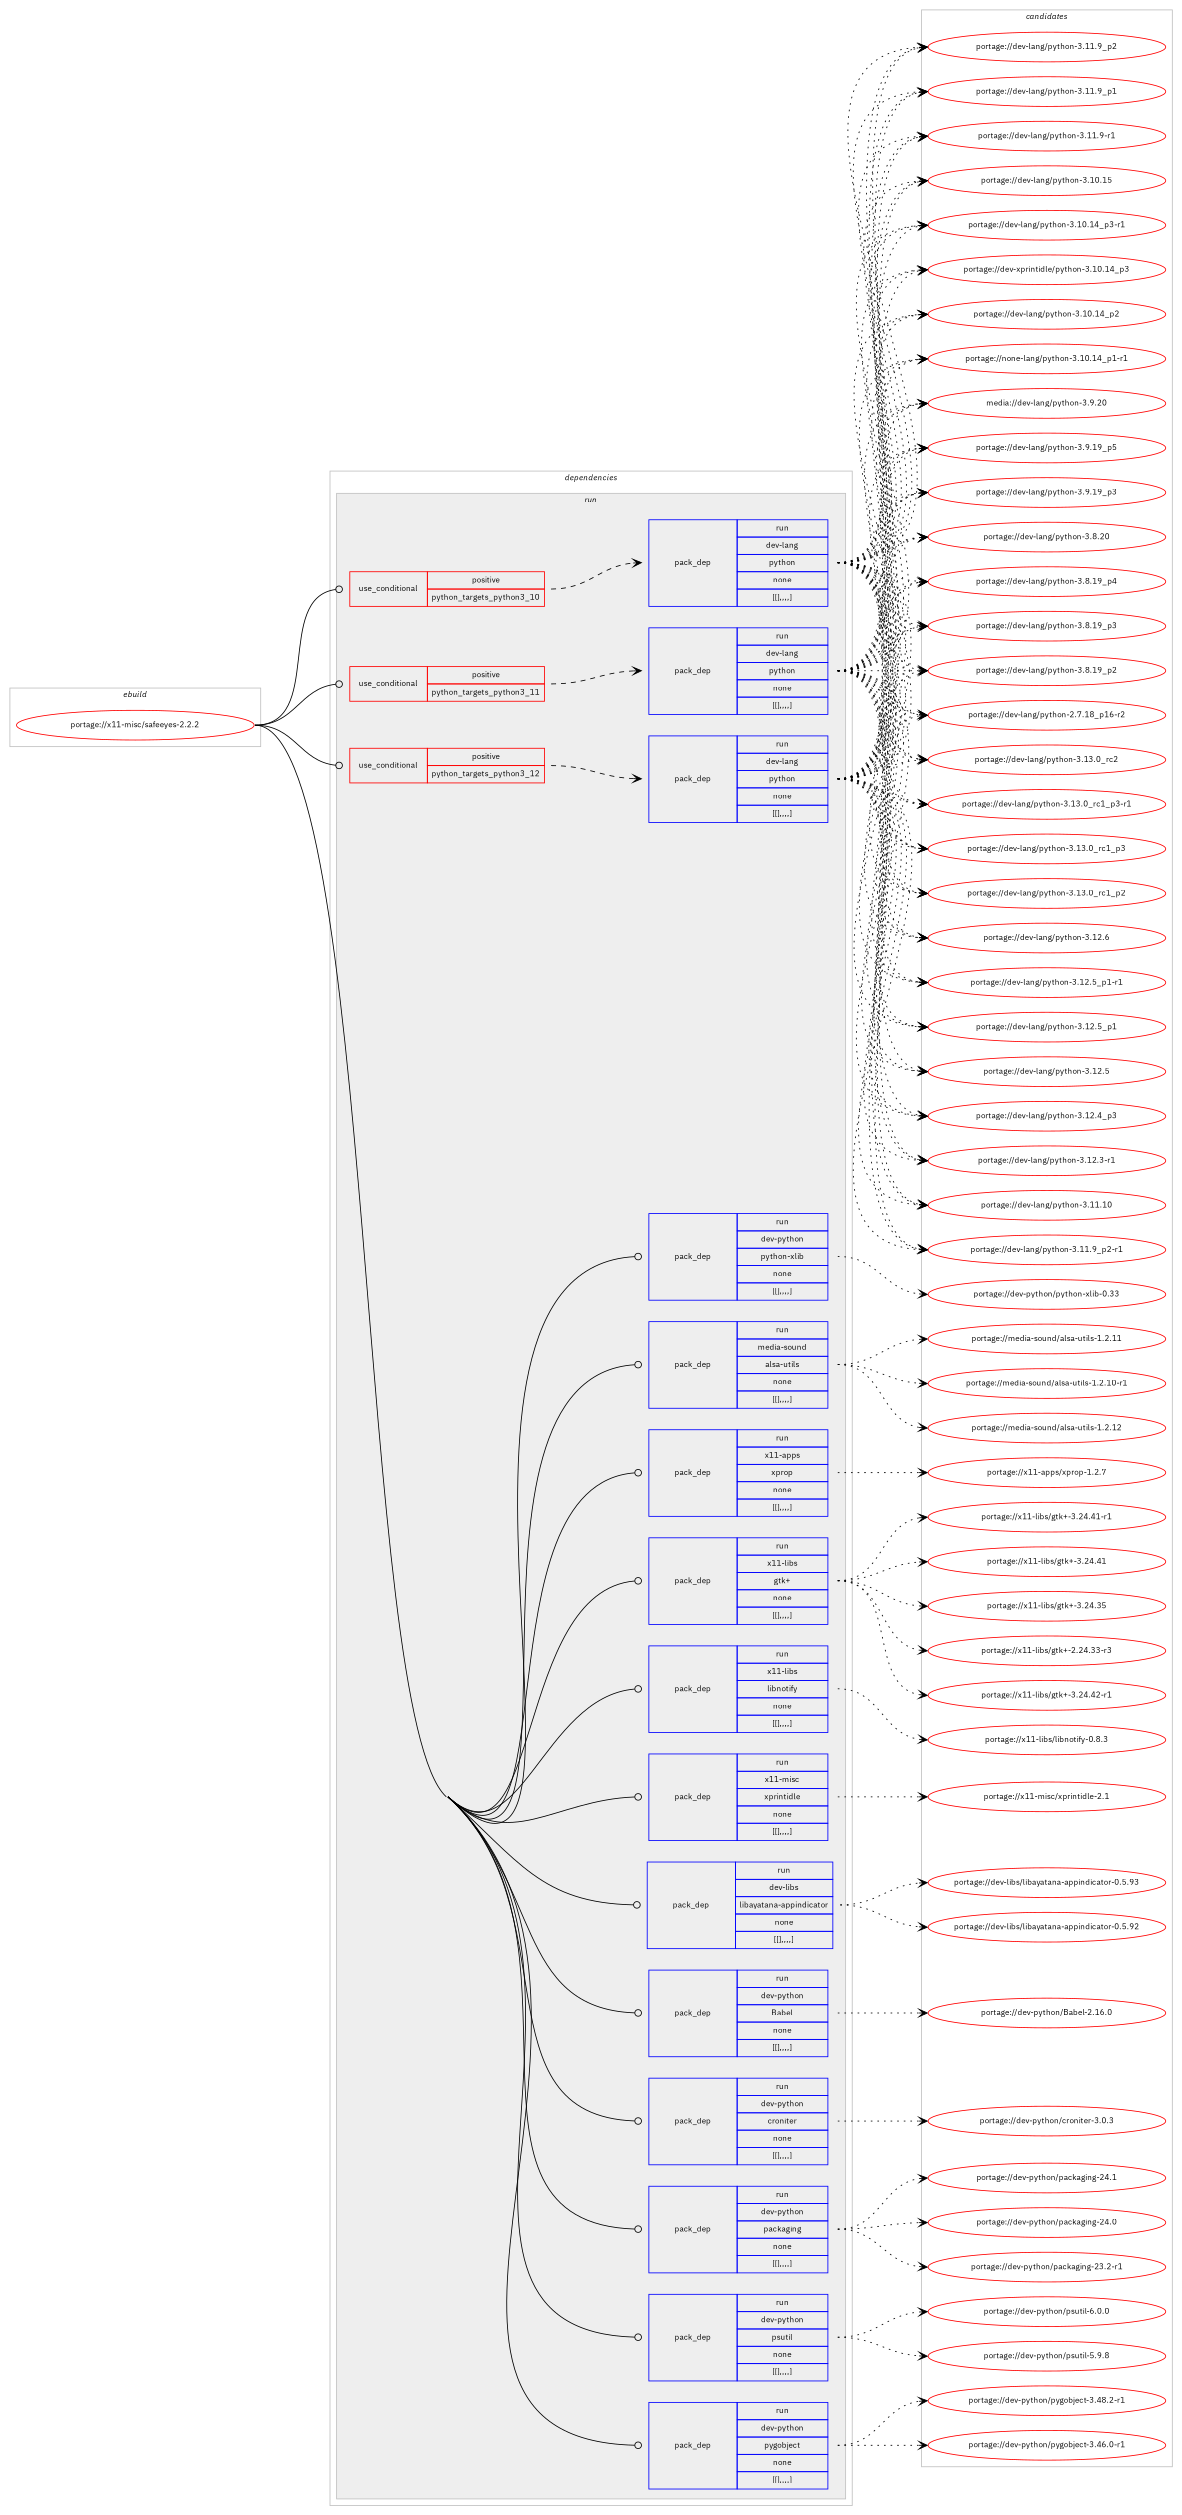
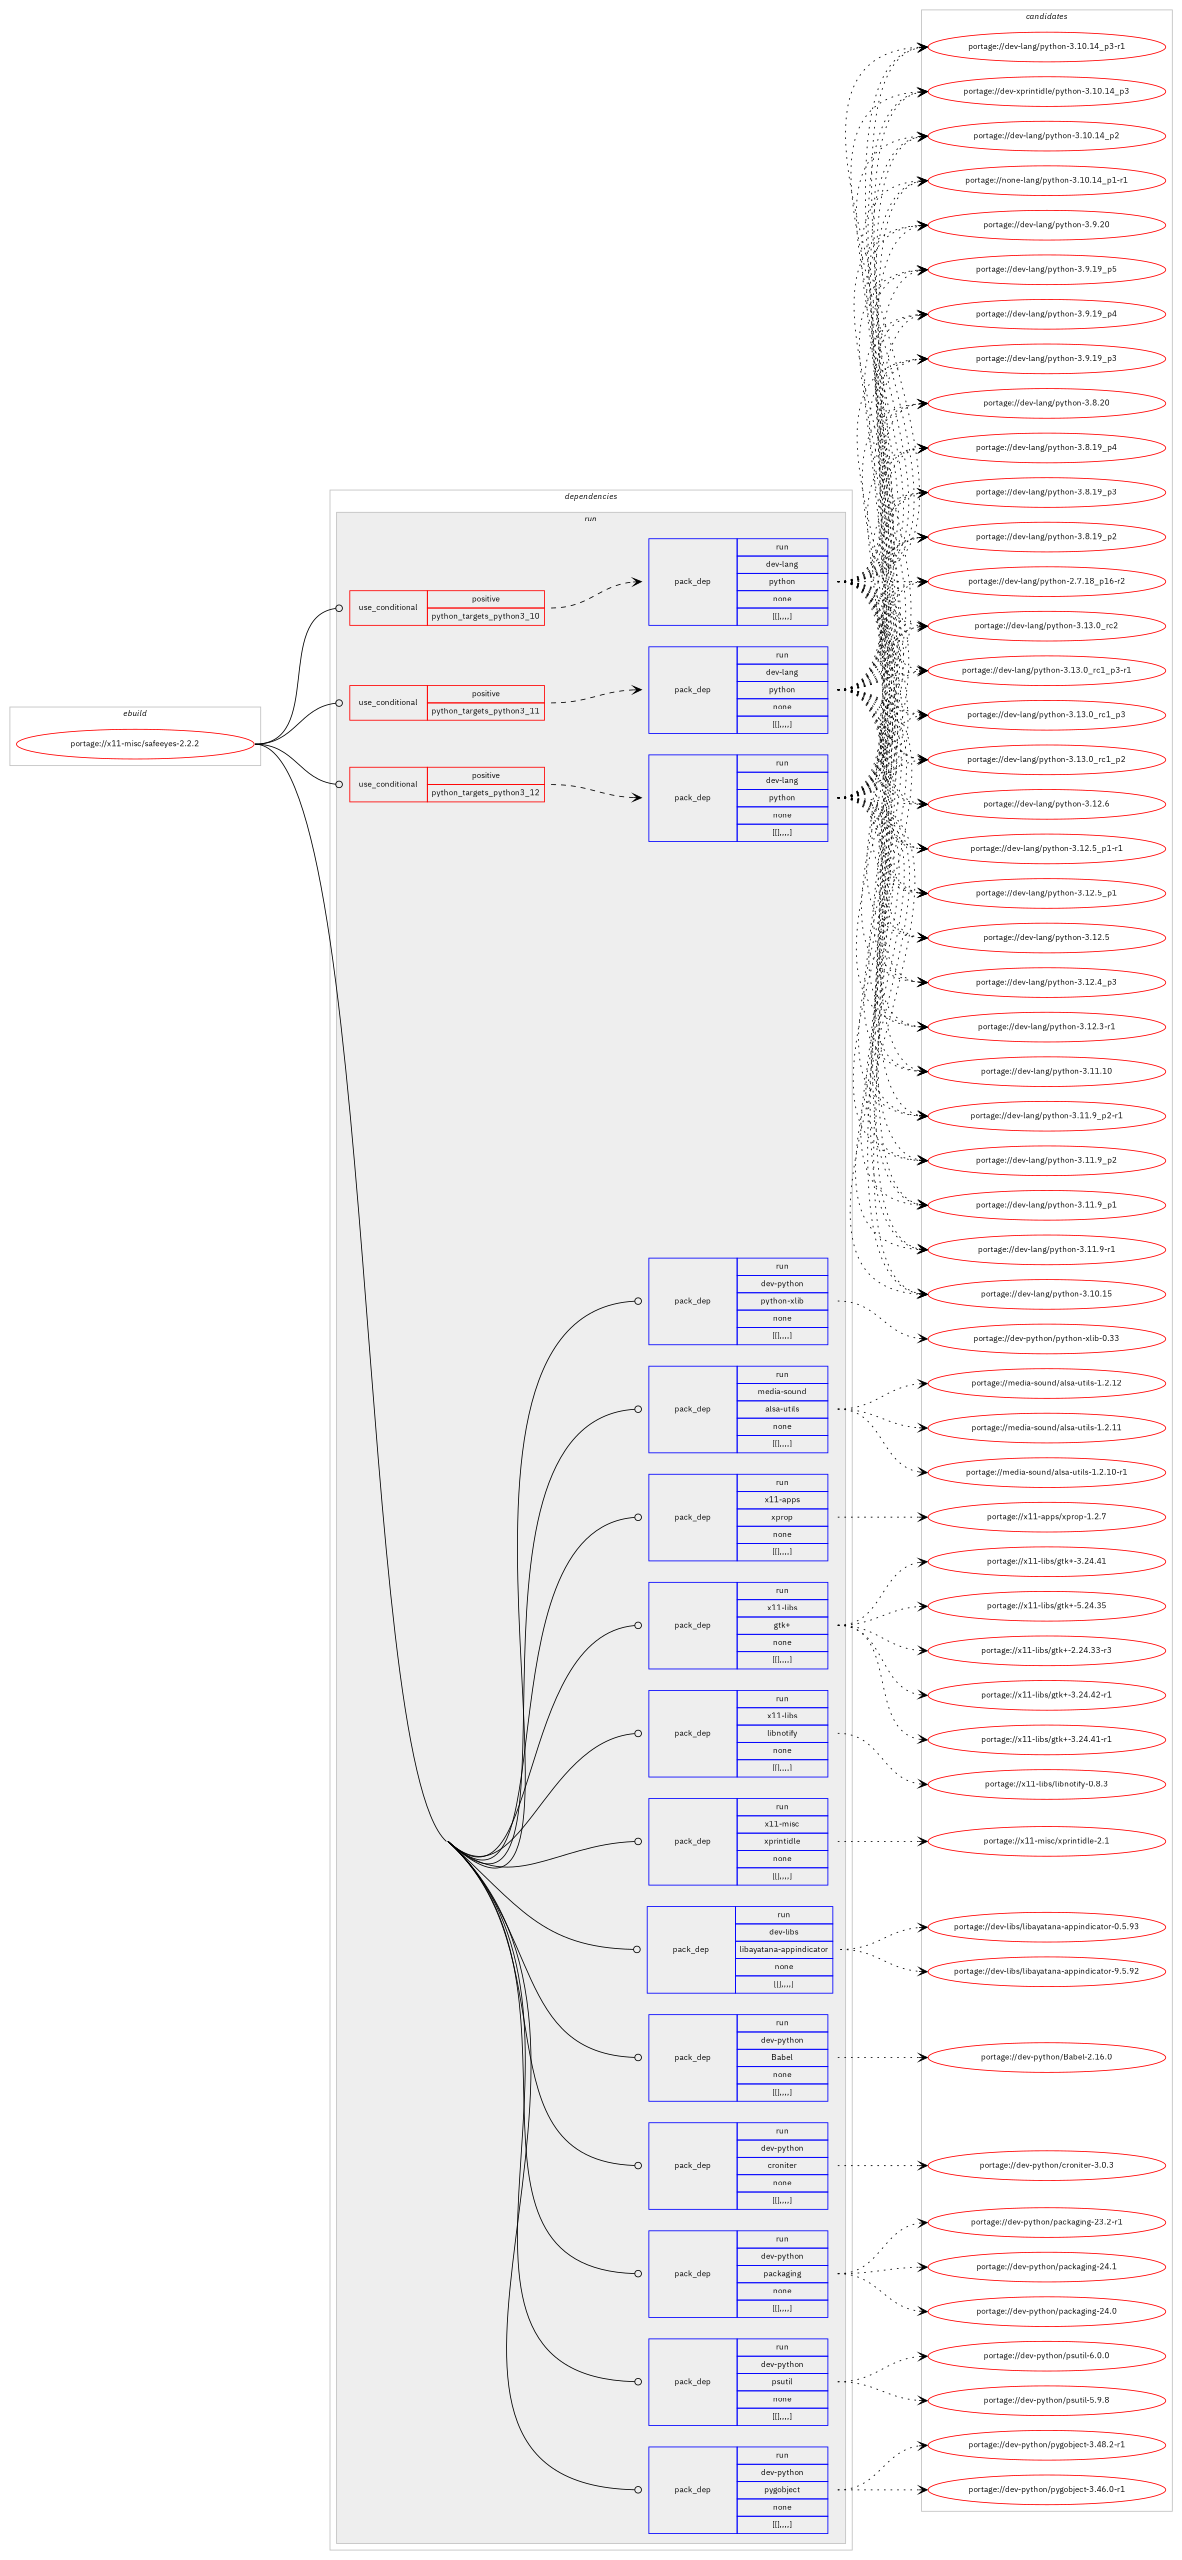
none -> (1047, 314)
(1047, 403) -> (1047, 225)
(1047, 1606) -> (1047, 1606)
(1047, 1927) -> (1047, 1972)
